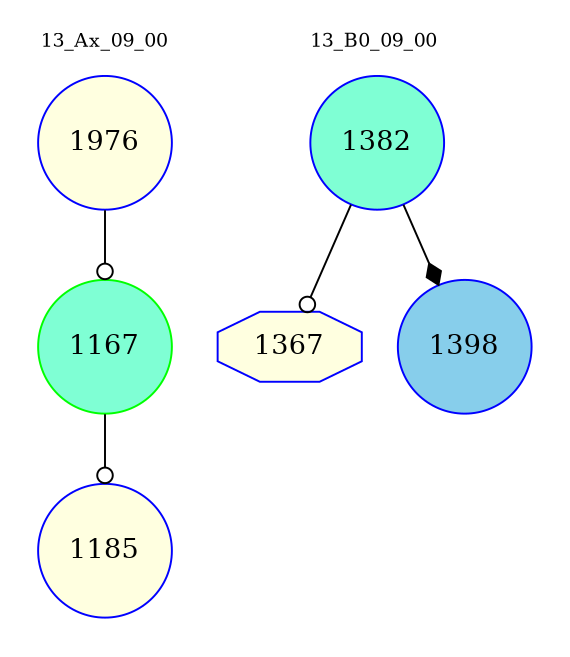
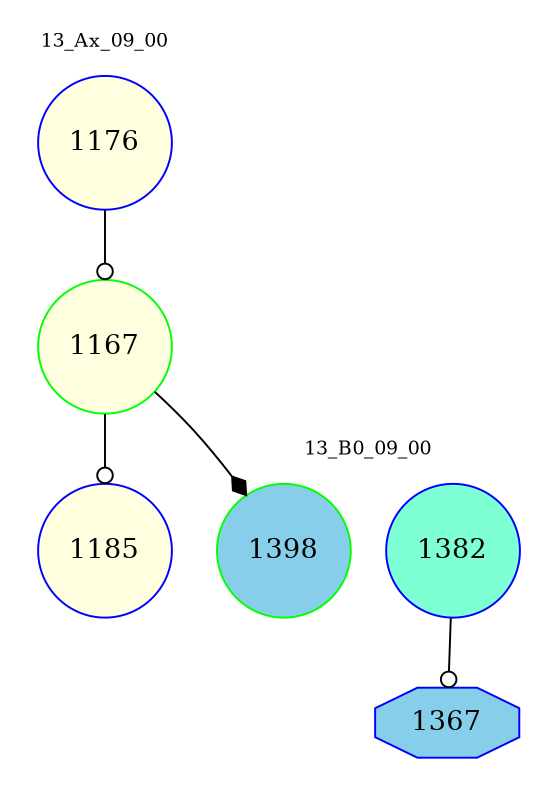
(105, 143) -> (105, 143)
(416, 234) -> (214, 454)
(105, 347) -> (105, 347)
(290, 347) -> (447, 723)
(465, 347) -> (284, 551)
